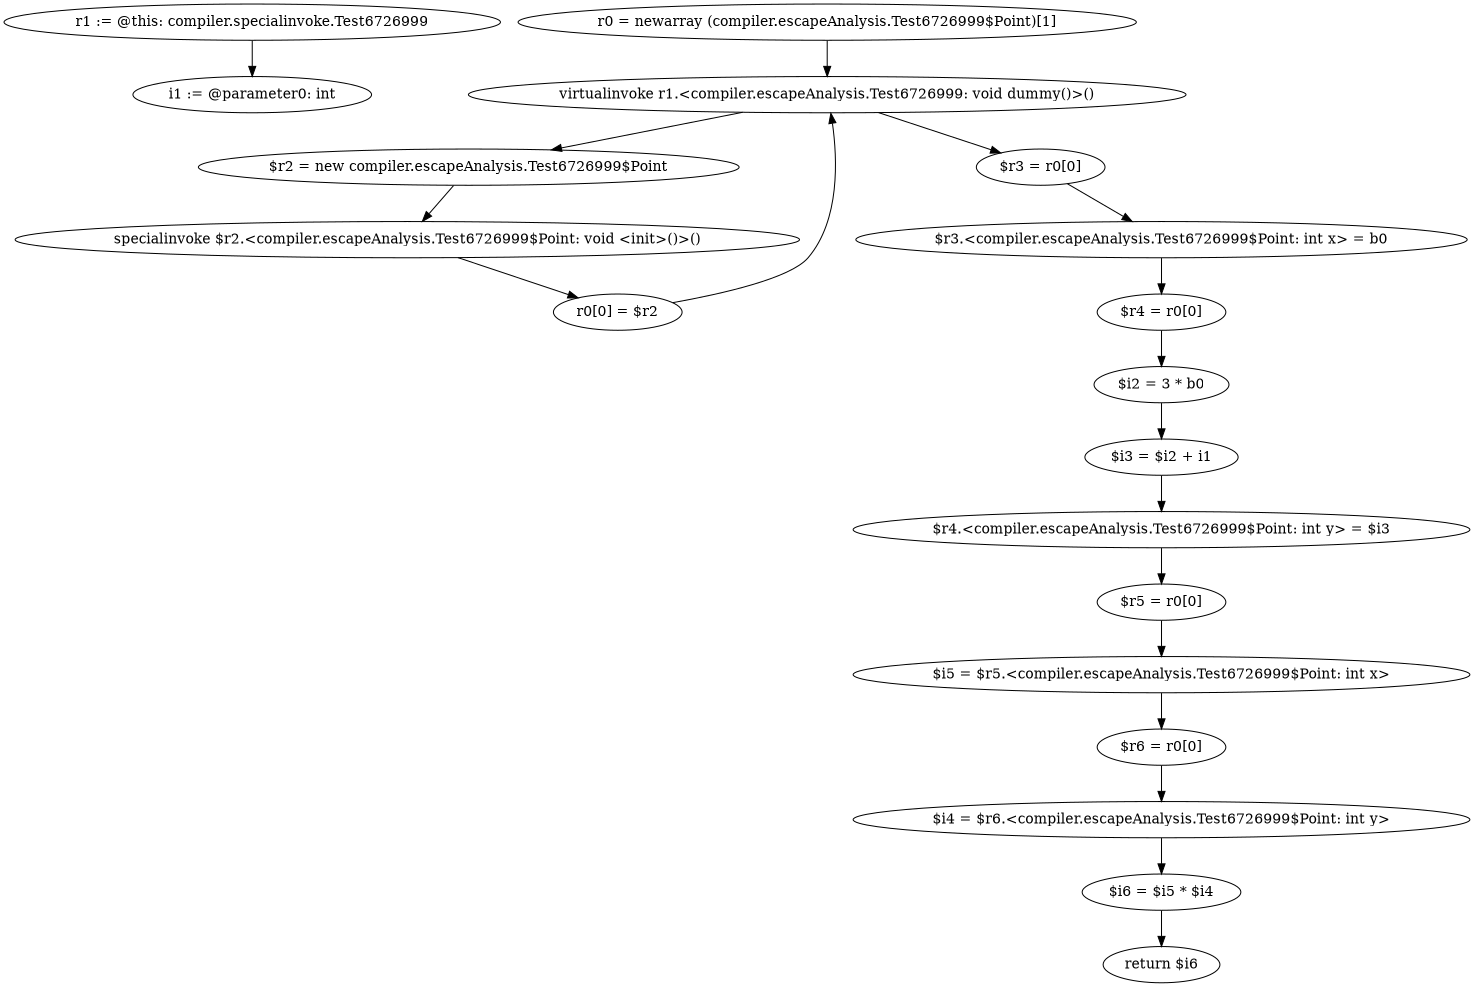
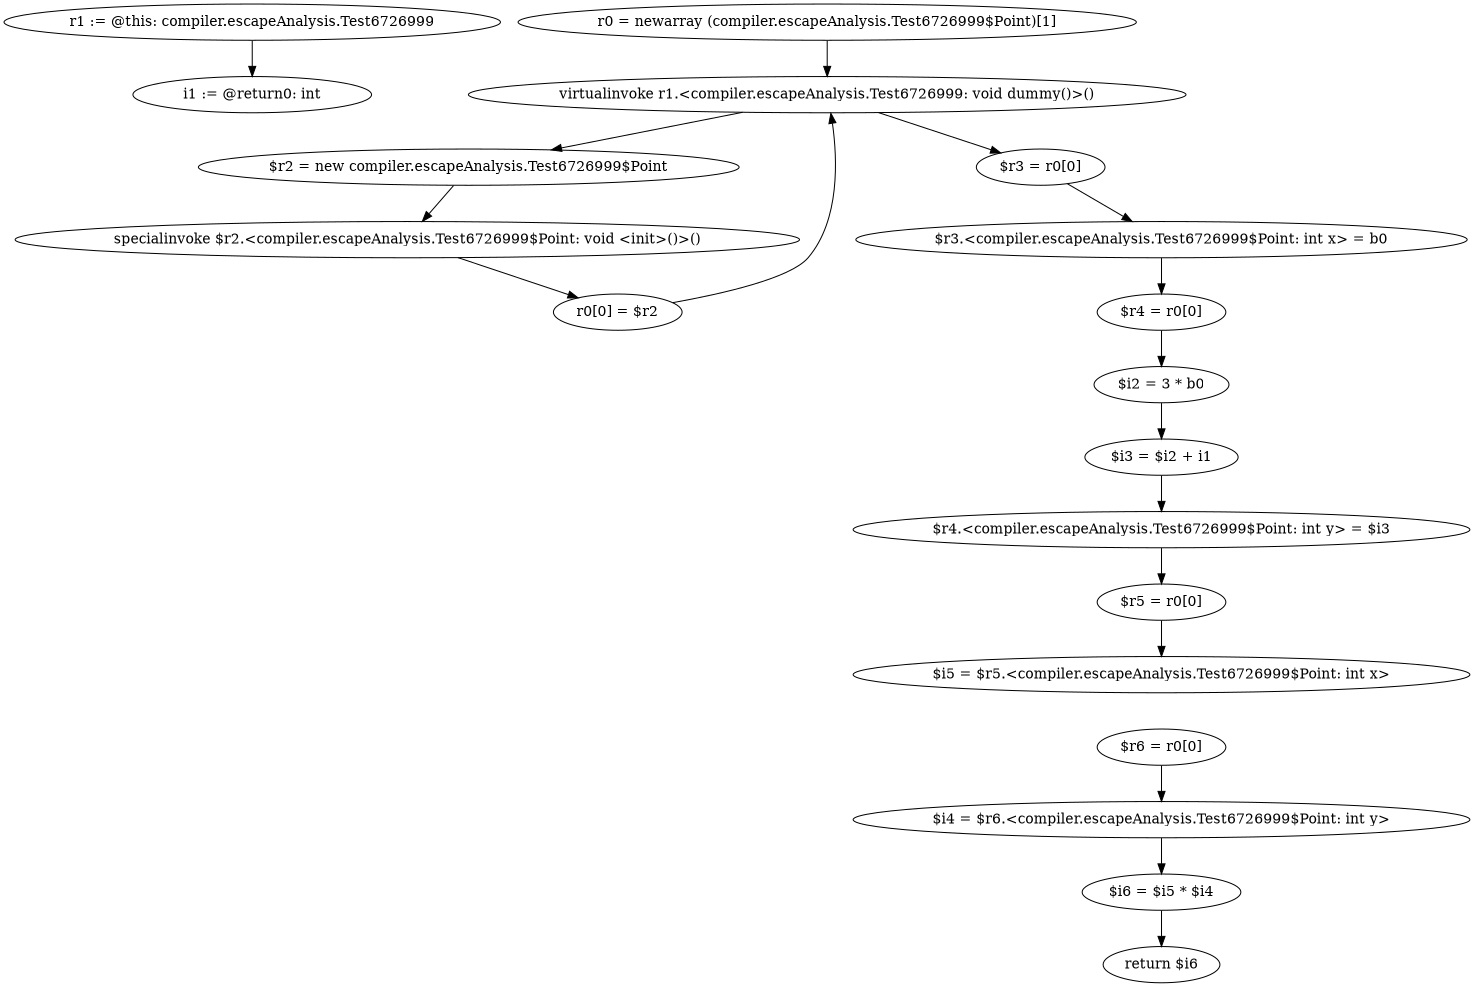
(252, 22) -> (252, 22)
(252, 95) -> (252, 95)
(1162, 706) -> none
